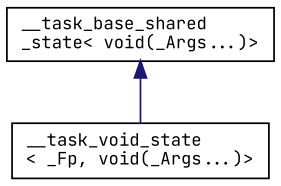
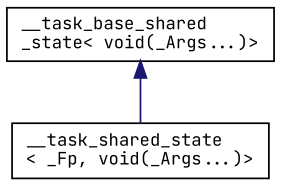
(140, 151) -> (140, 151)
